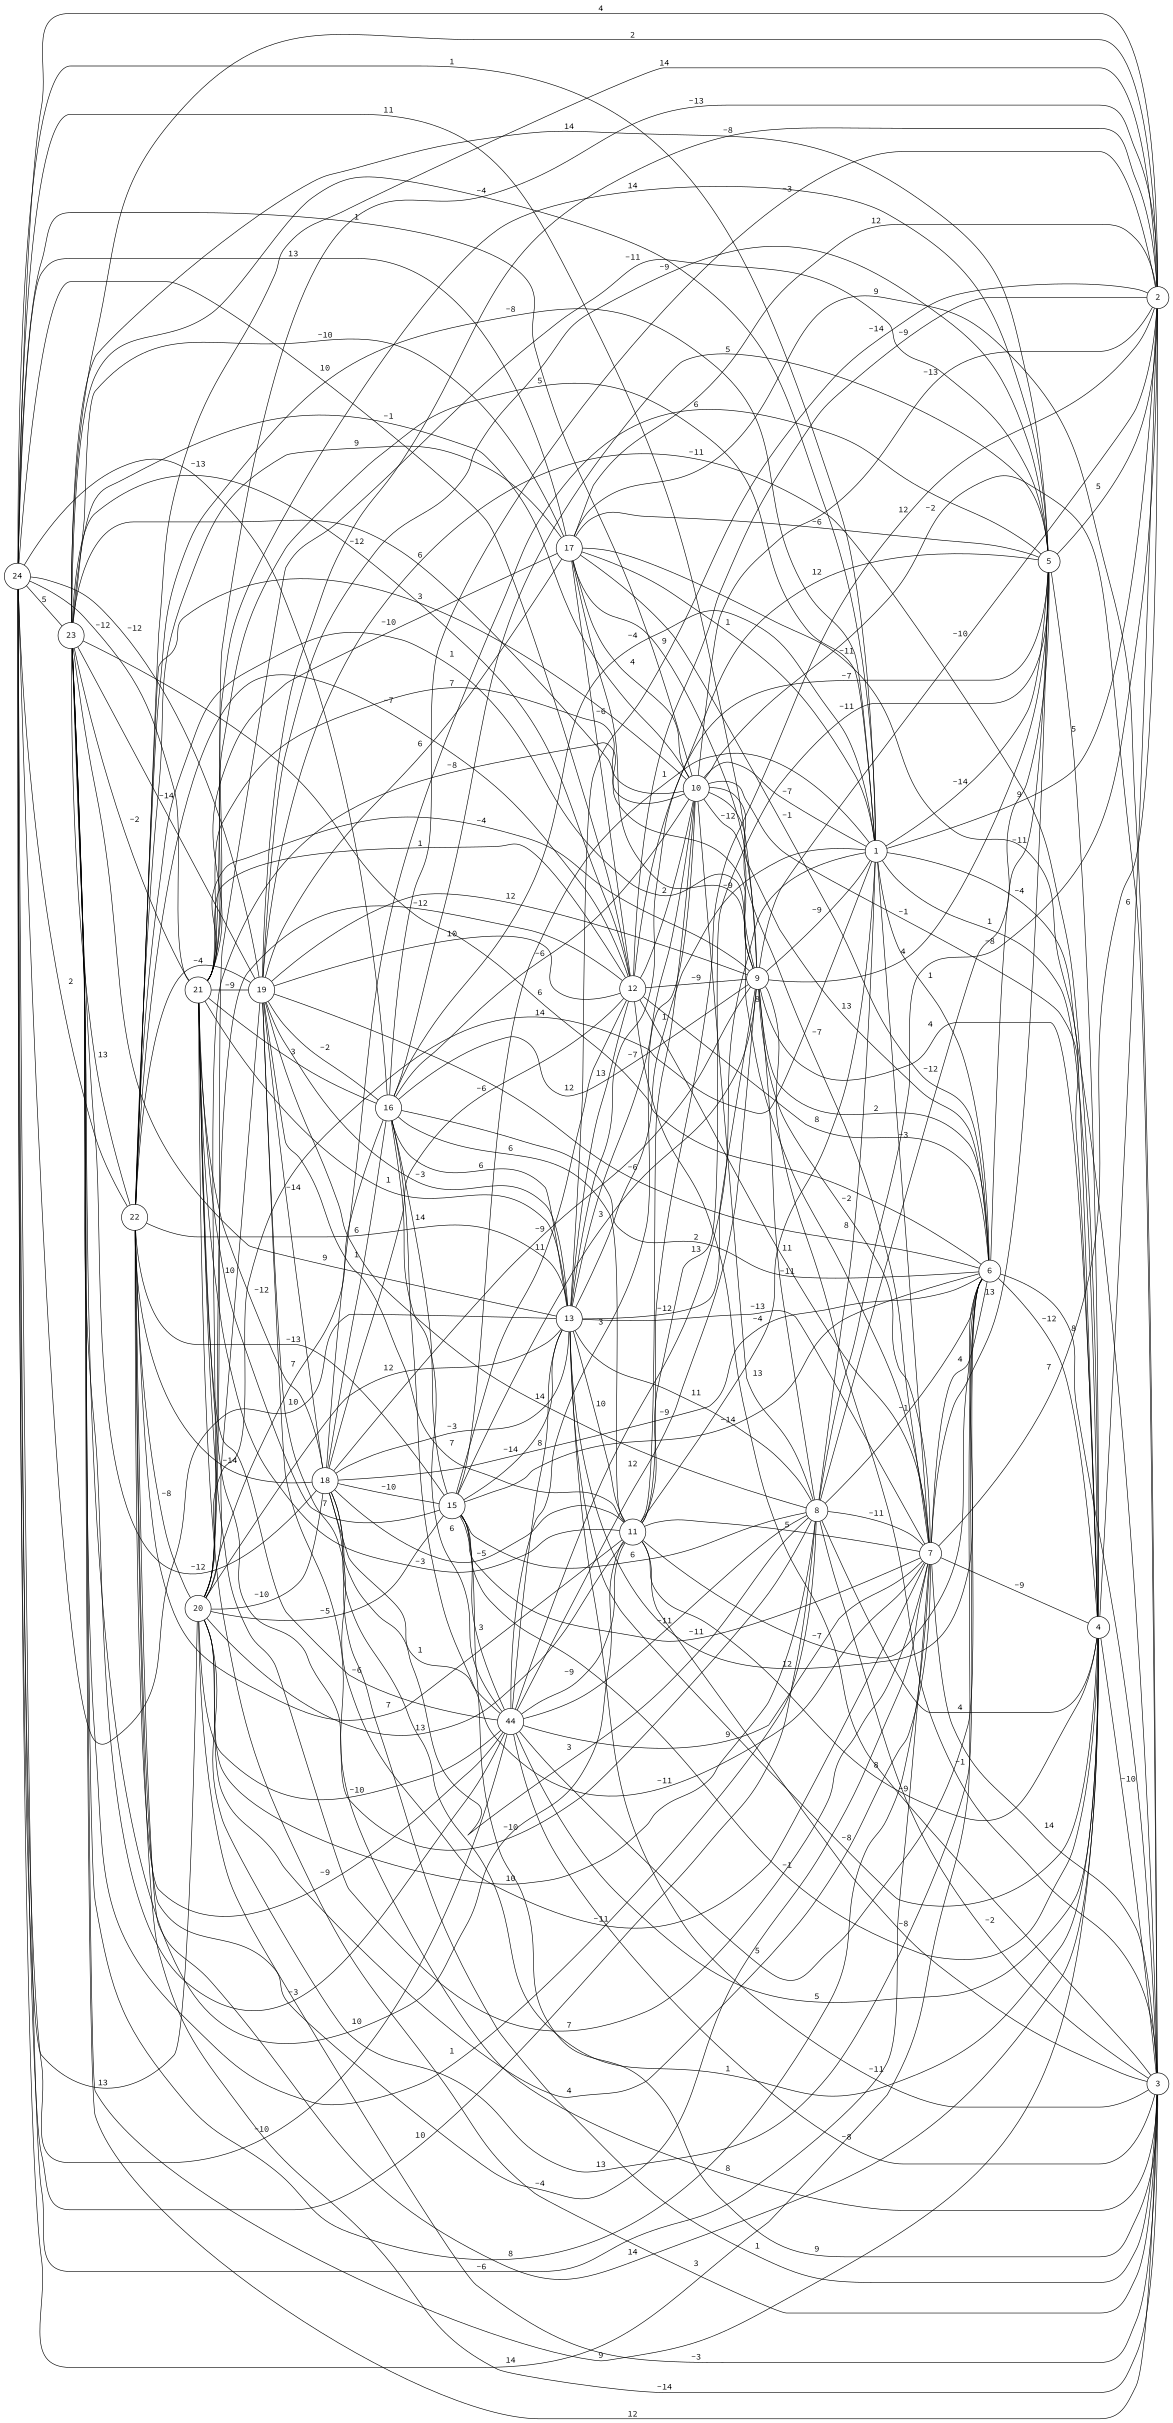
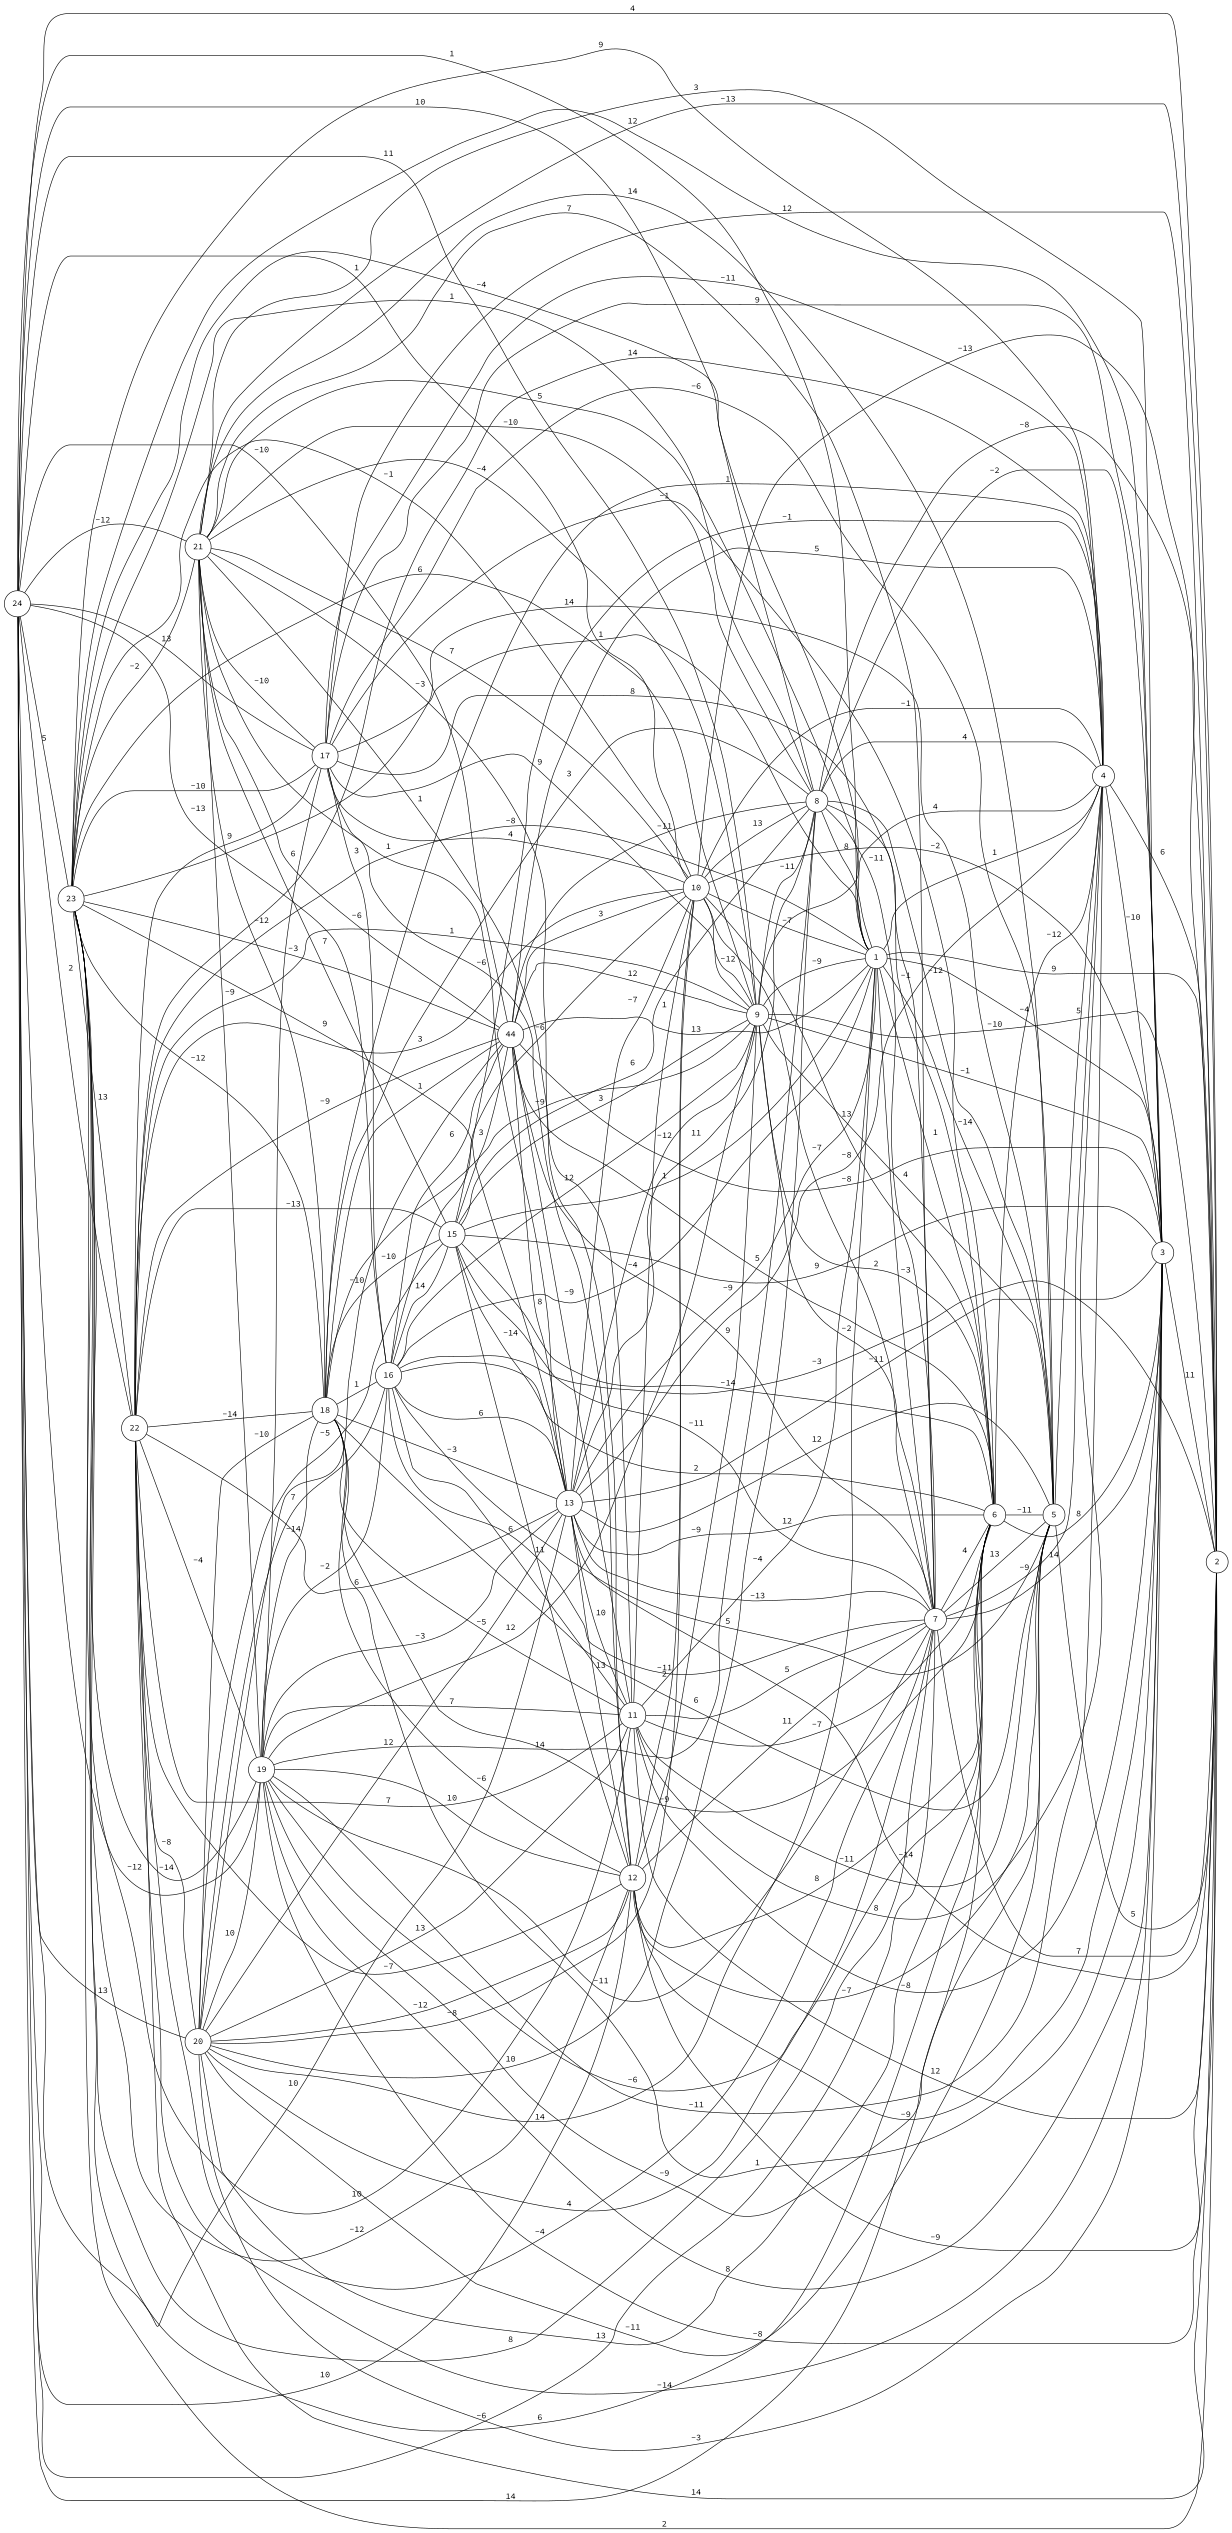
(288, 1058) -> (373, 1033)
none -> (1190, 1407)
